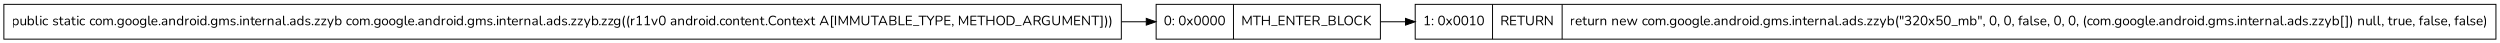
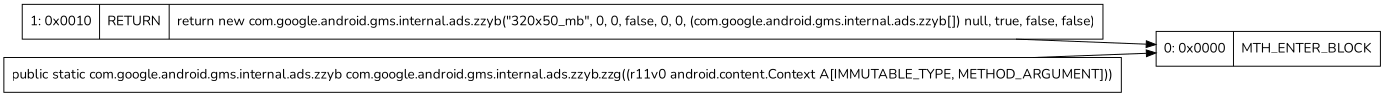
(1393, 22) -> (1081, 42)
